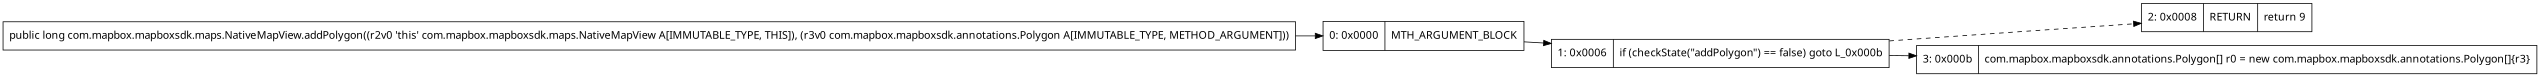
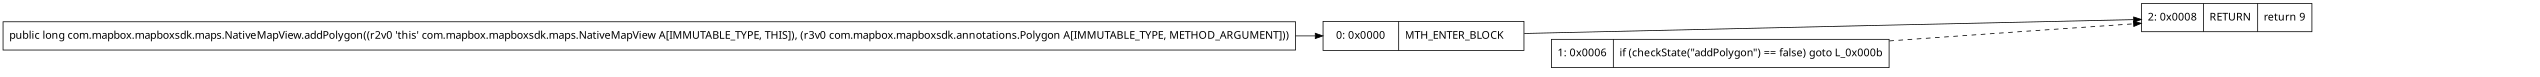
(1454, 36) -> (1454, 36)
(1534, 42) -> (1829, 26)
(2227, 60) -> none
